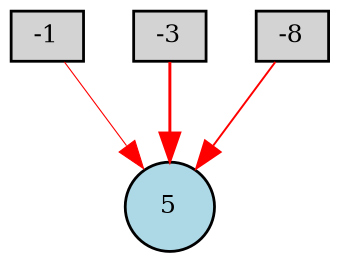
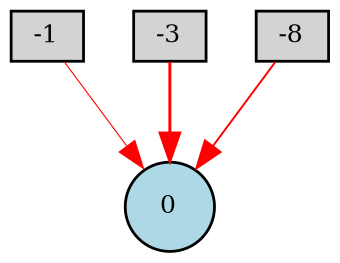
(170, 207) -> (170, 207)
